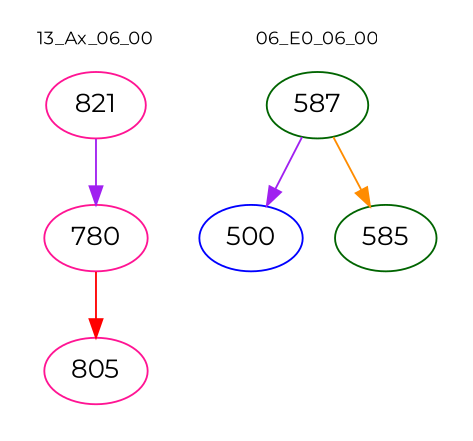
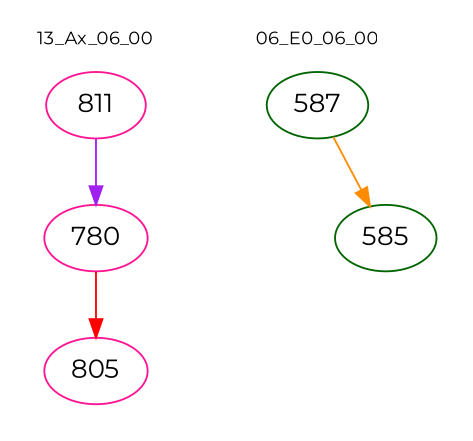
(96, 105) -> (96, 105)
(251, 238) -> none
